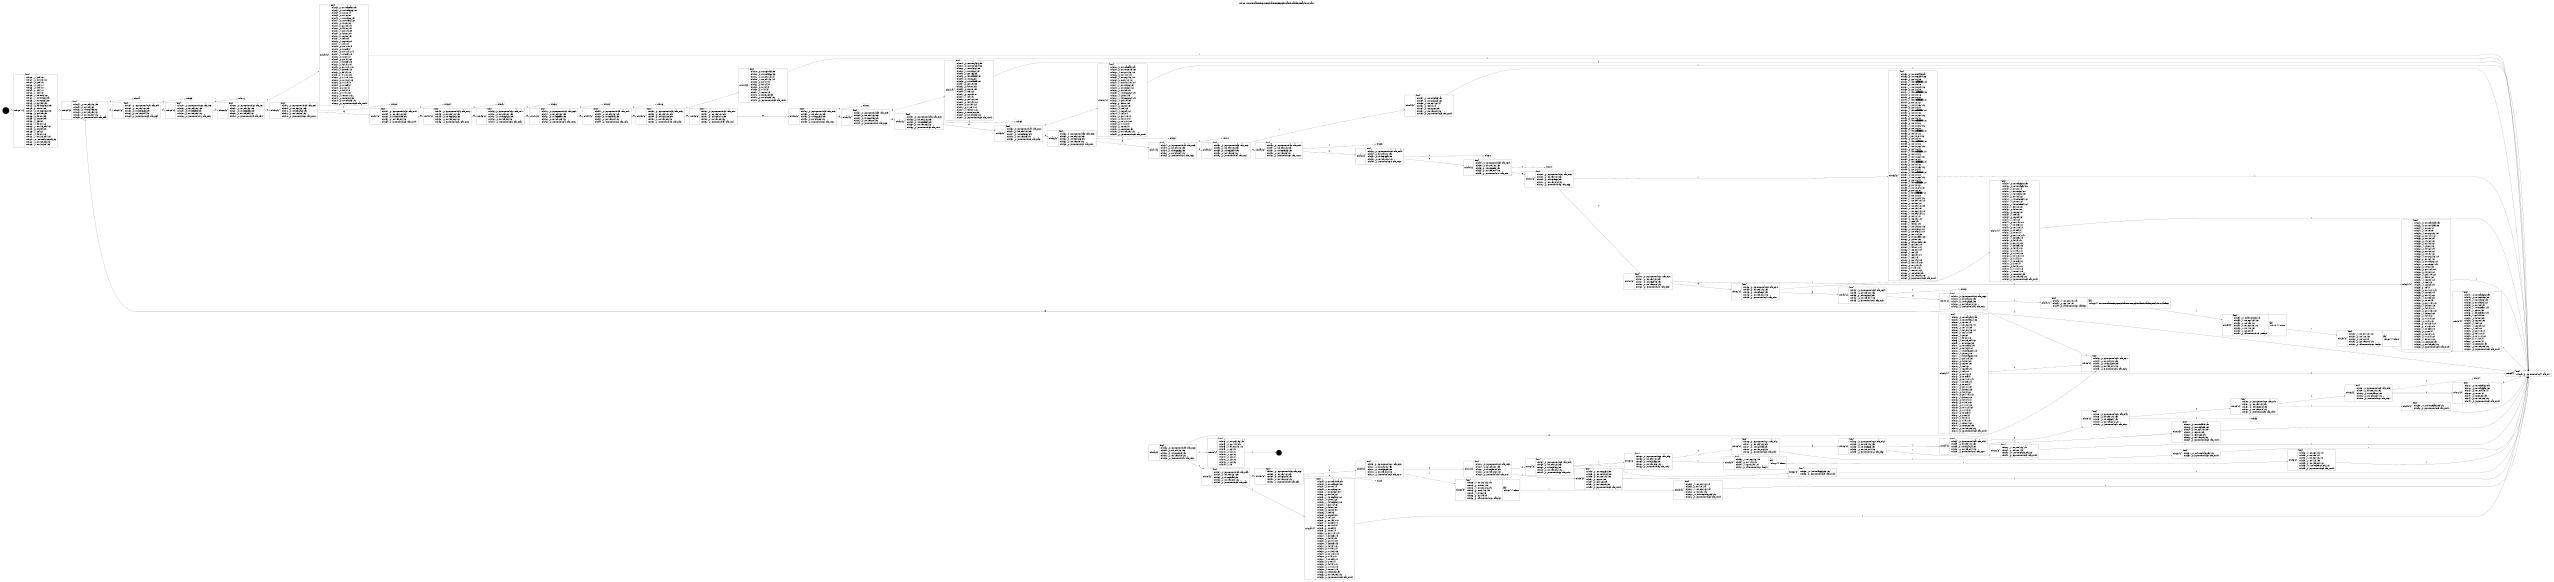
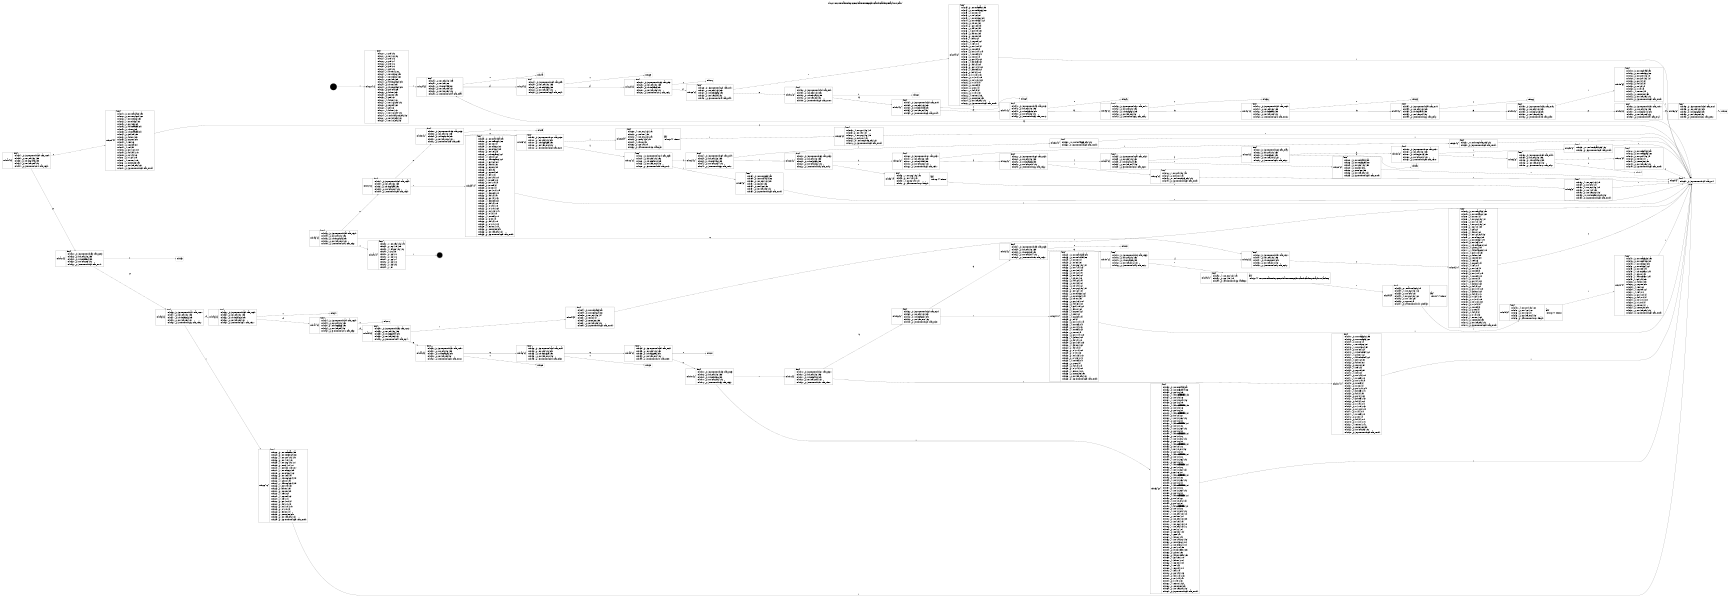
(839, 117) -> none
(2034, 369) -> (1369, 264)
